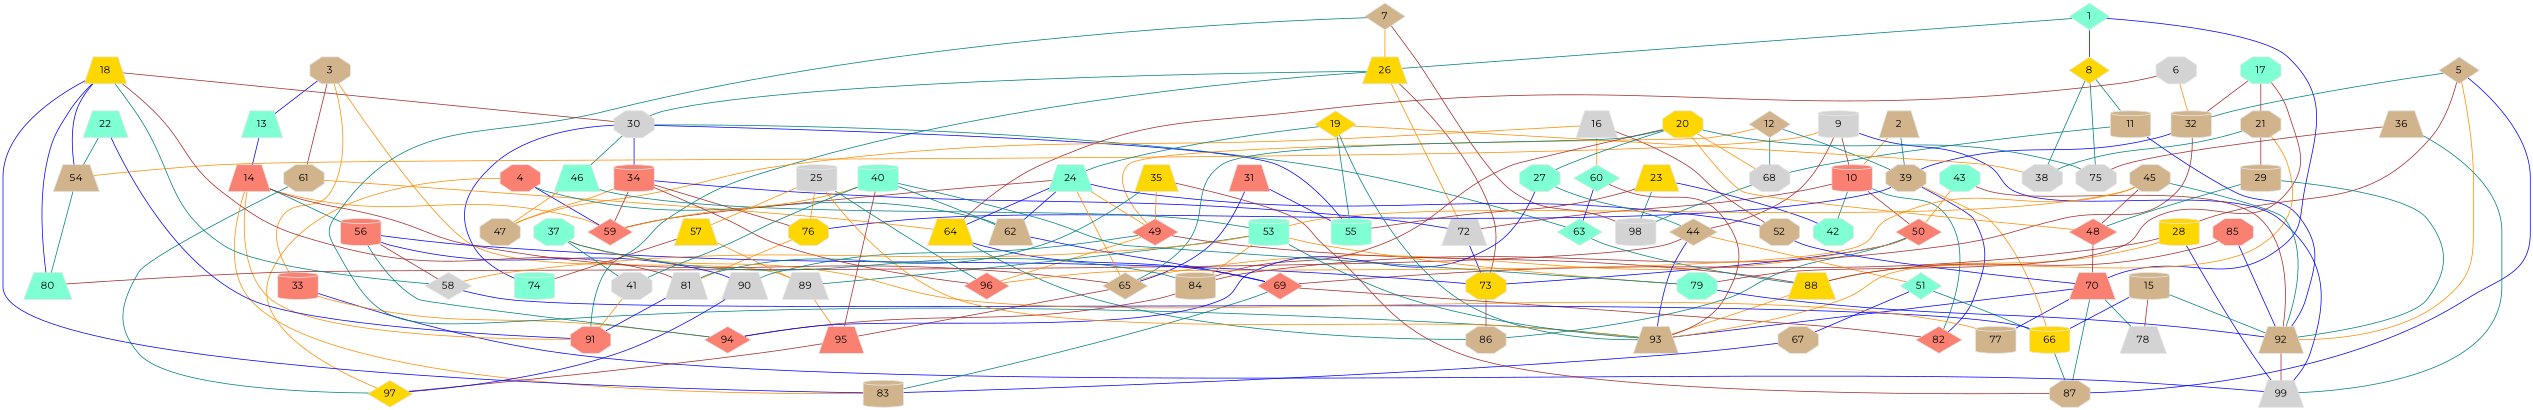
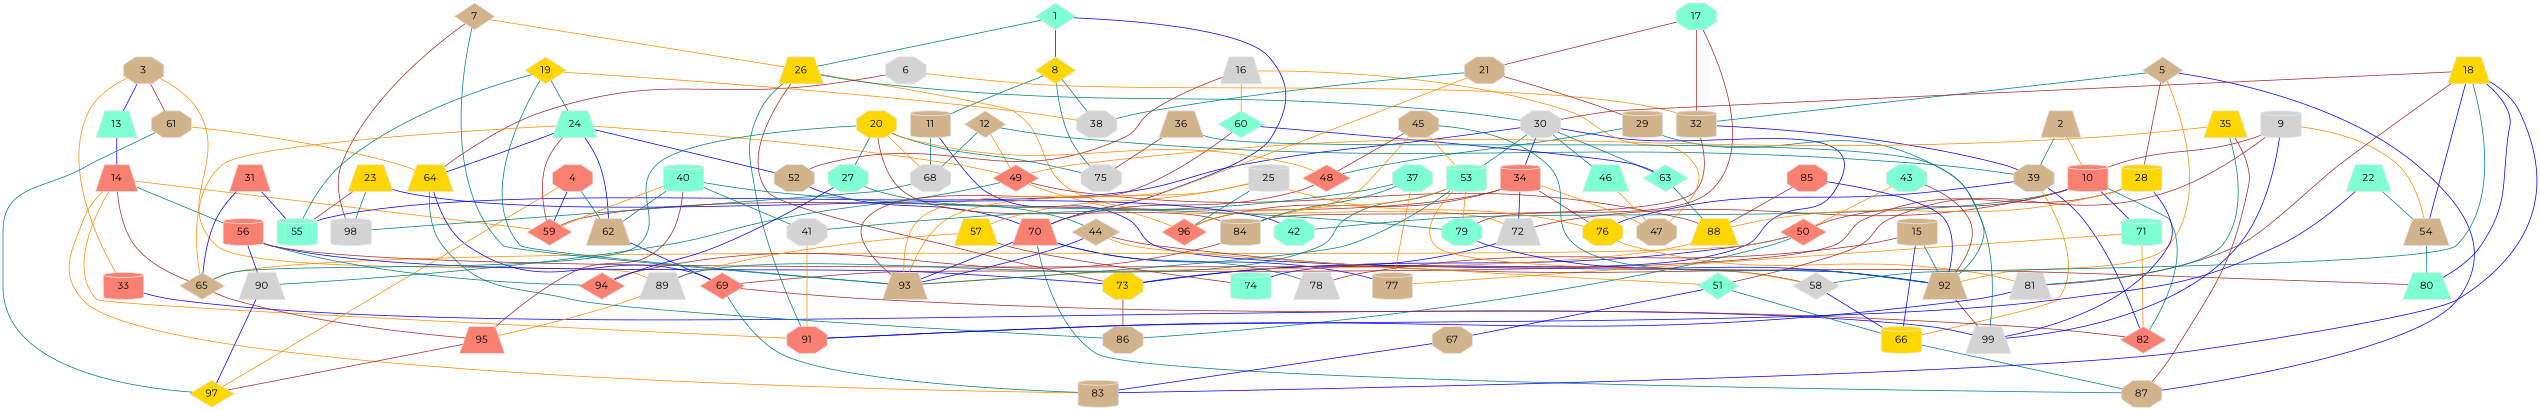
(1804, 185) -> (2083, 205)
(908, 211) -> (1495, 158)
none -> (2142, 232)
(454, 319) -> none
